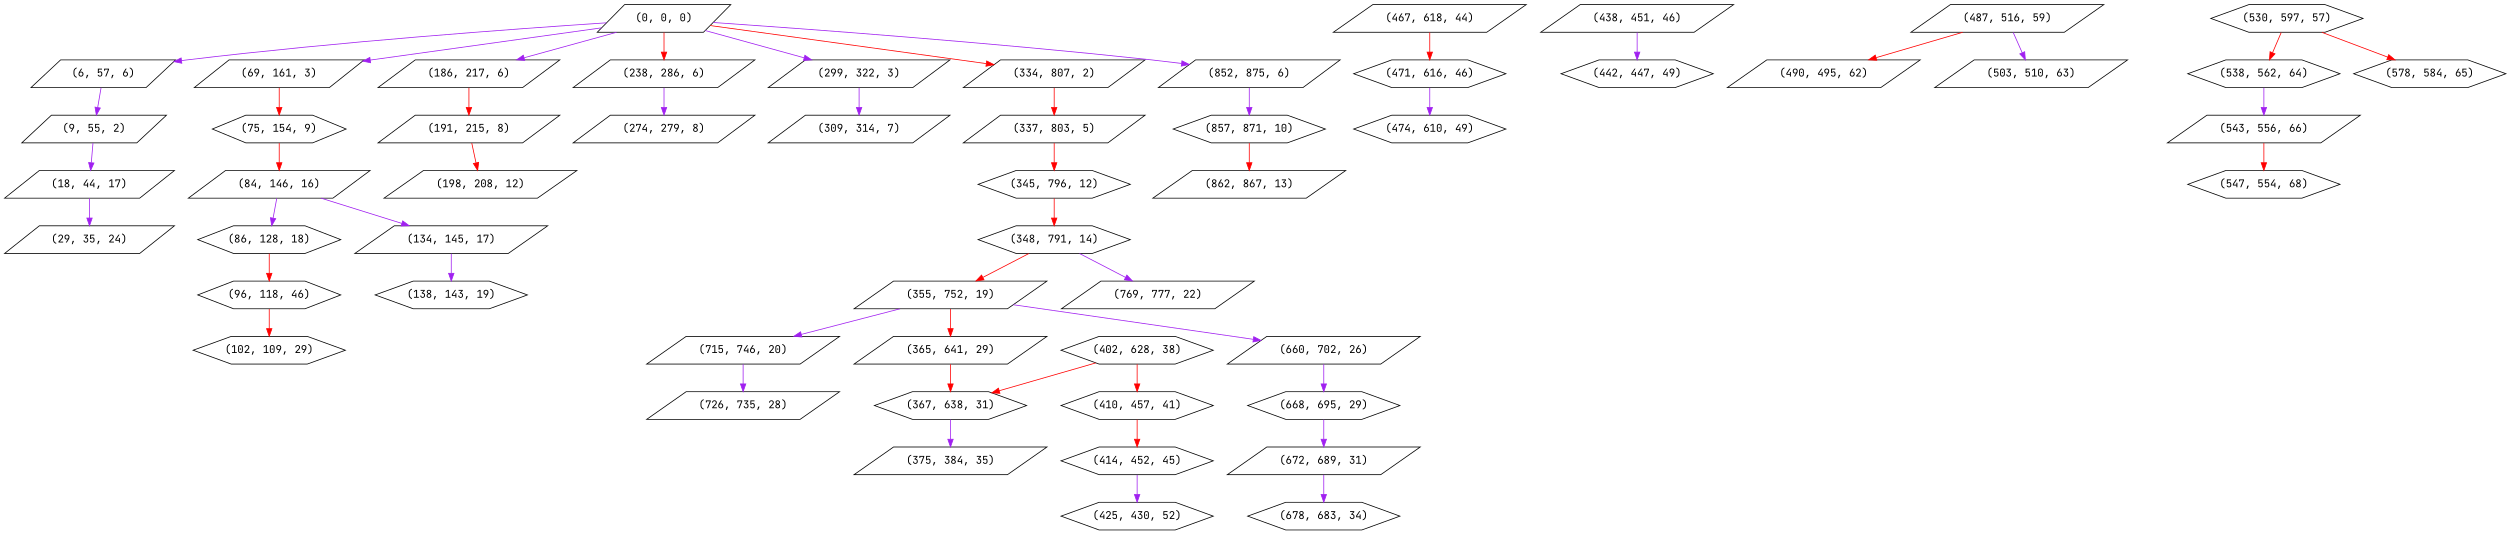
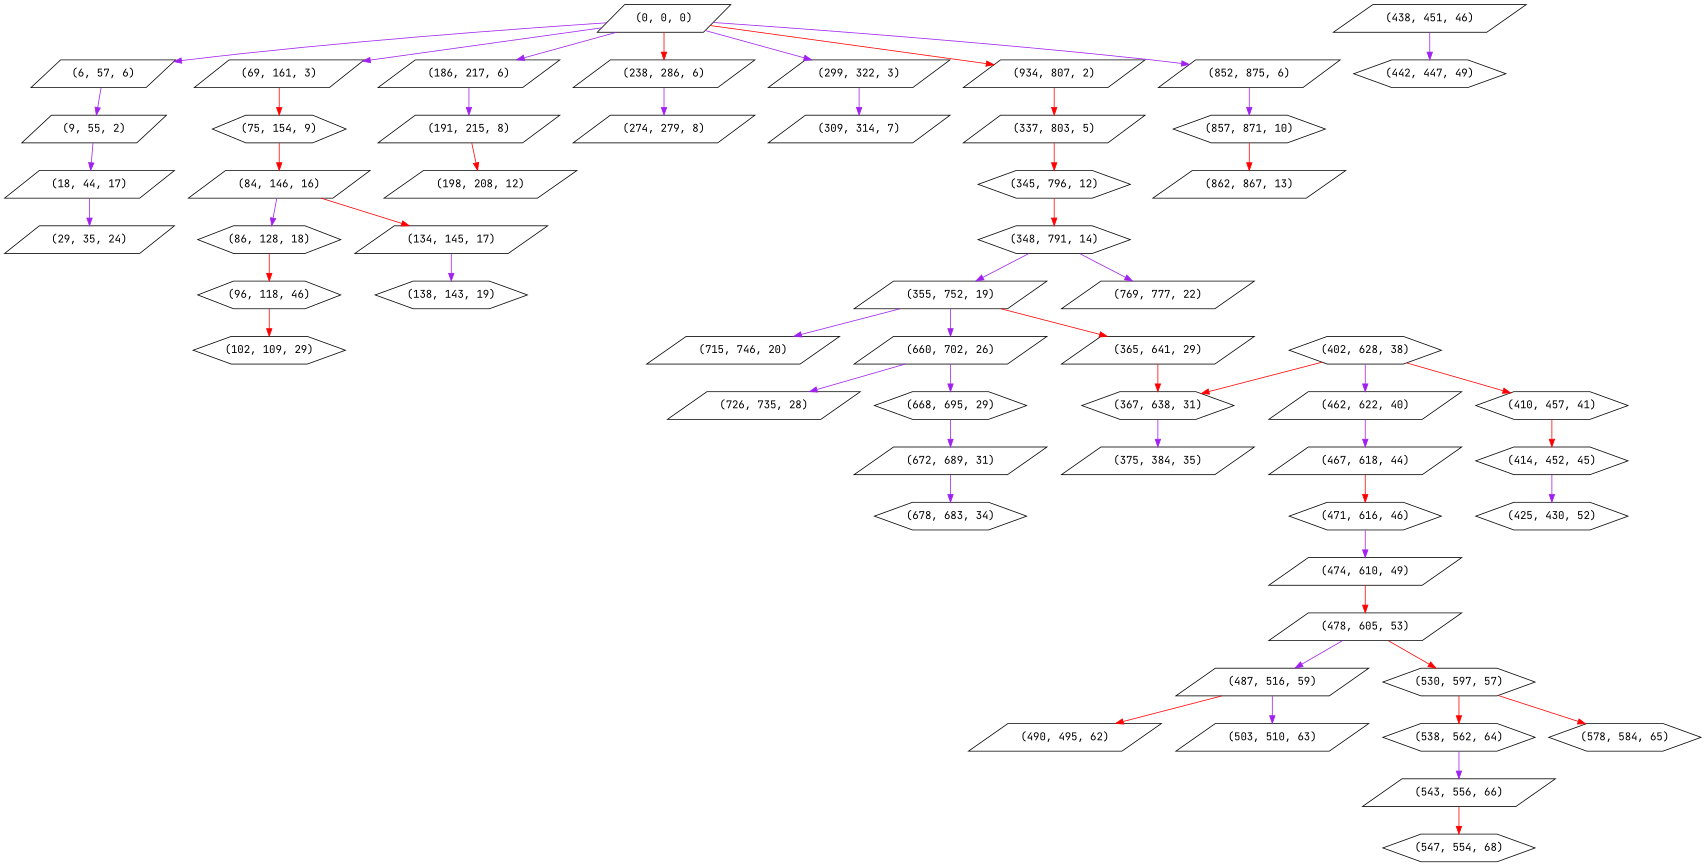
(1054, 74) -> (1054, 74)
(469, 98) -> (469, 98)
(1430, 129) -> (1365, 571)
(361, 211) -> (361, 211)
(1006, 265) -> (1006, 265)
(743, 374) -> (861, 377)
none -> (1365, 406)
none -> (1365, 627)
